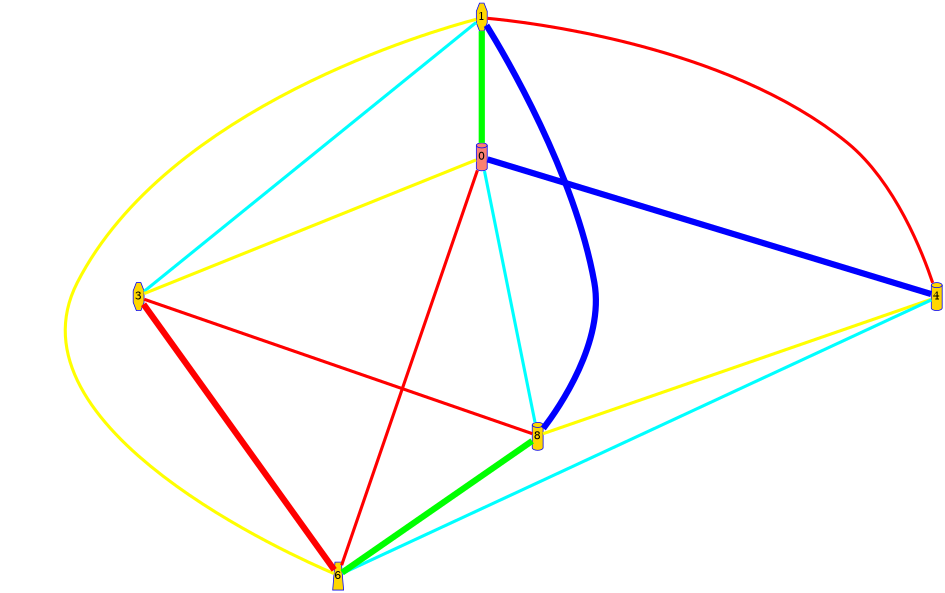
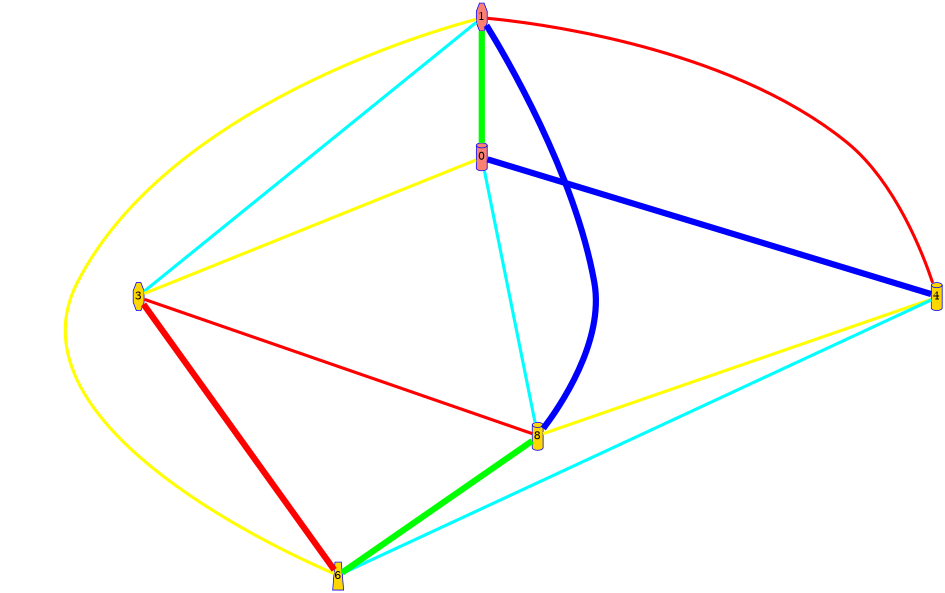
(482, 17) -> (482, 17)
(410, 368) -> none
